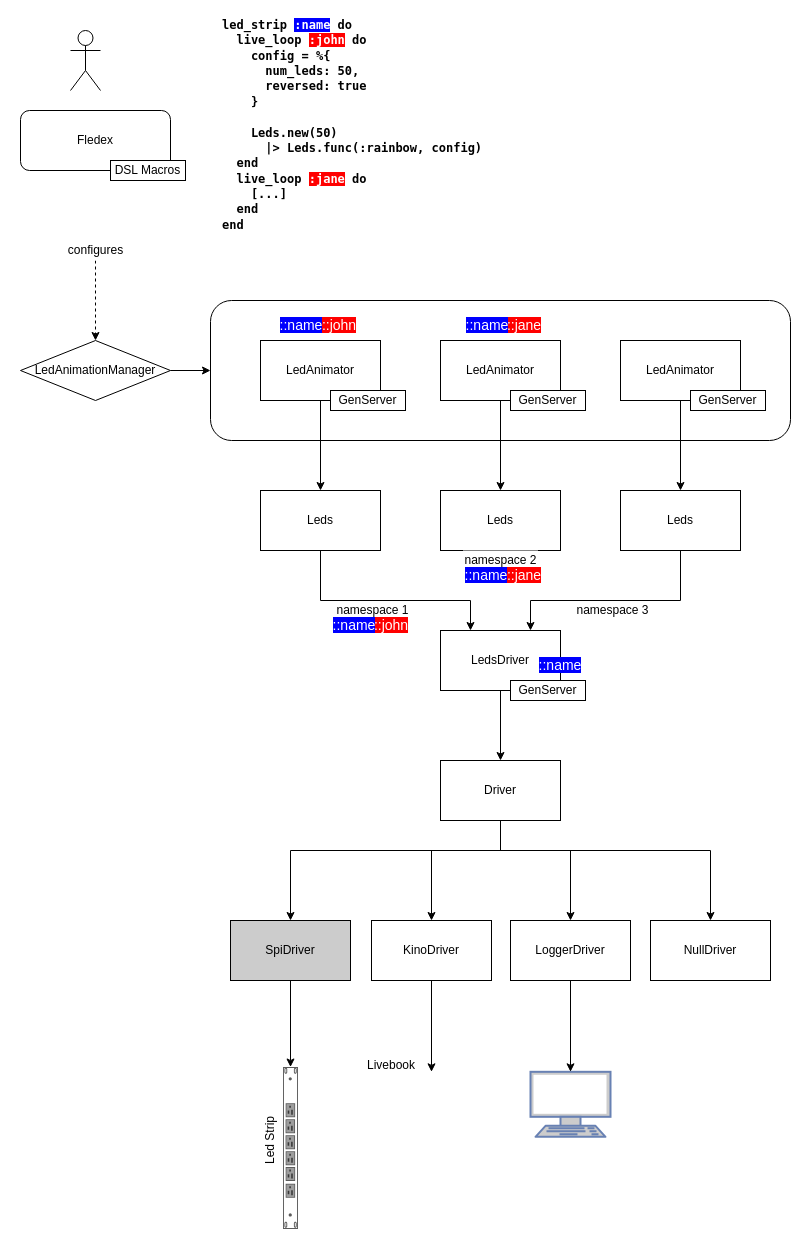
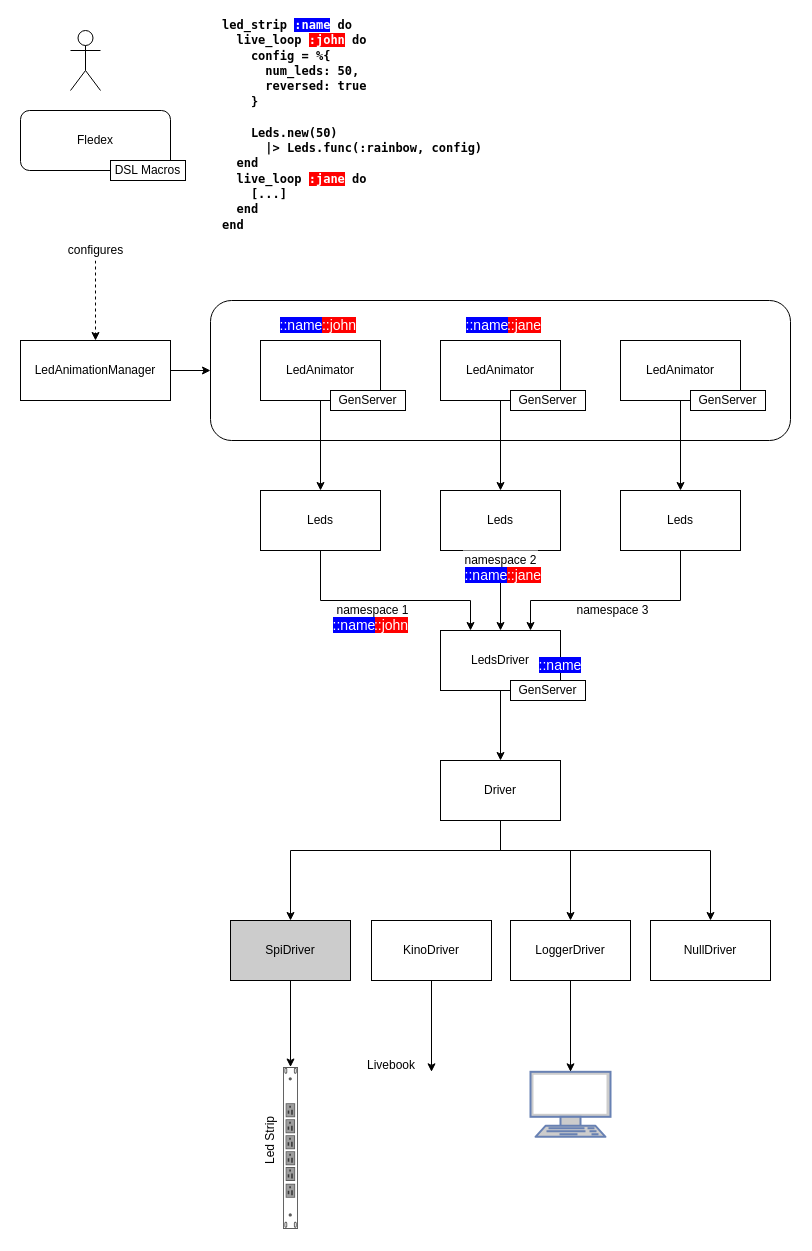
(96, 371) -> (96, 371)
none -> (501, 602)
(432, 883) -> none
